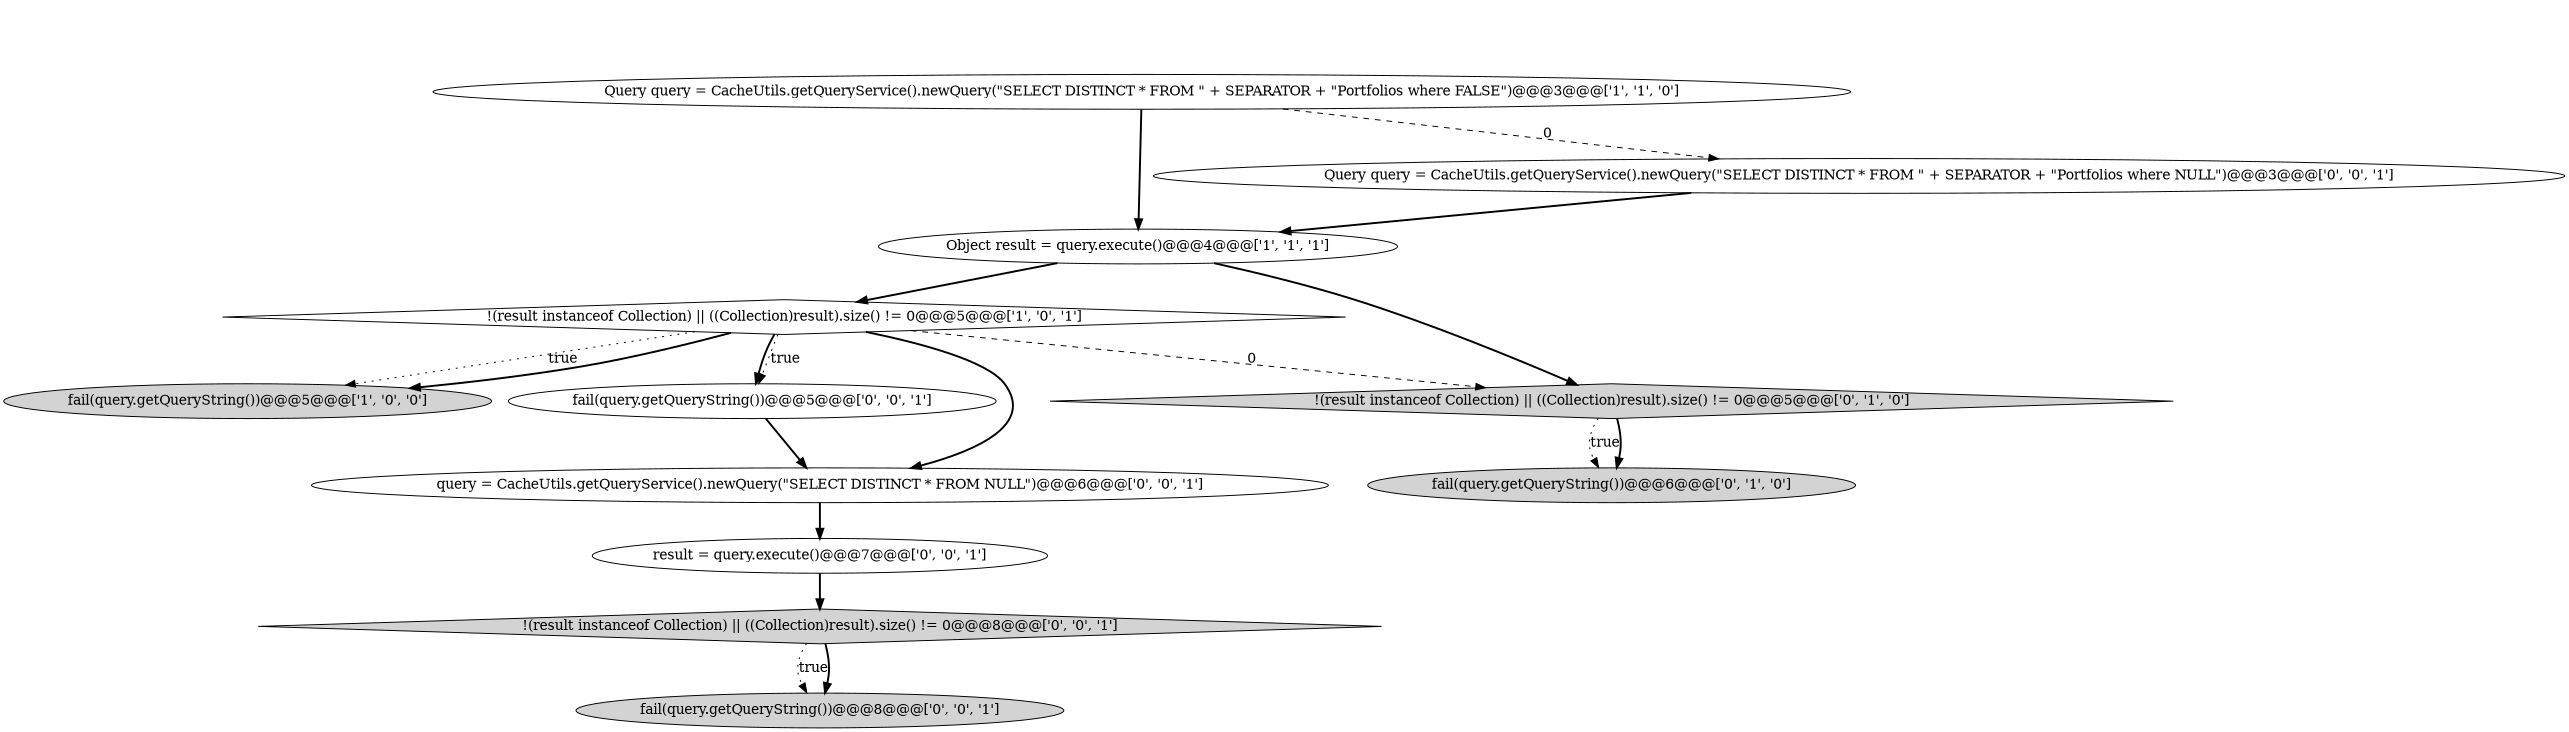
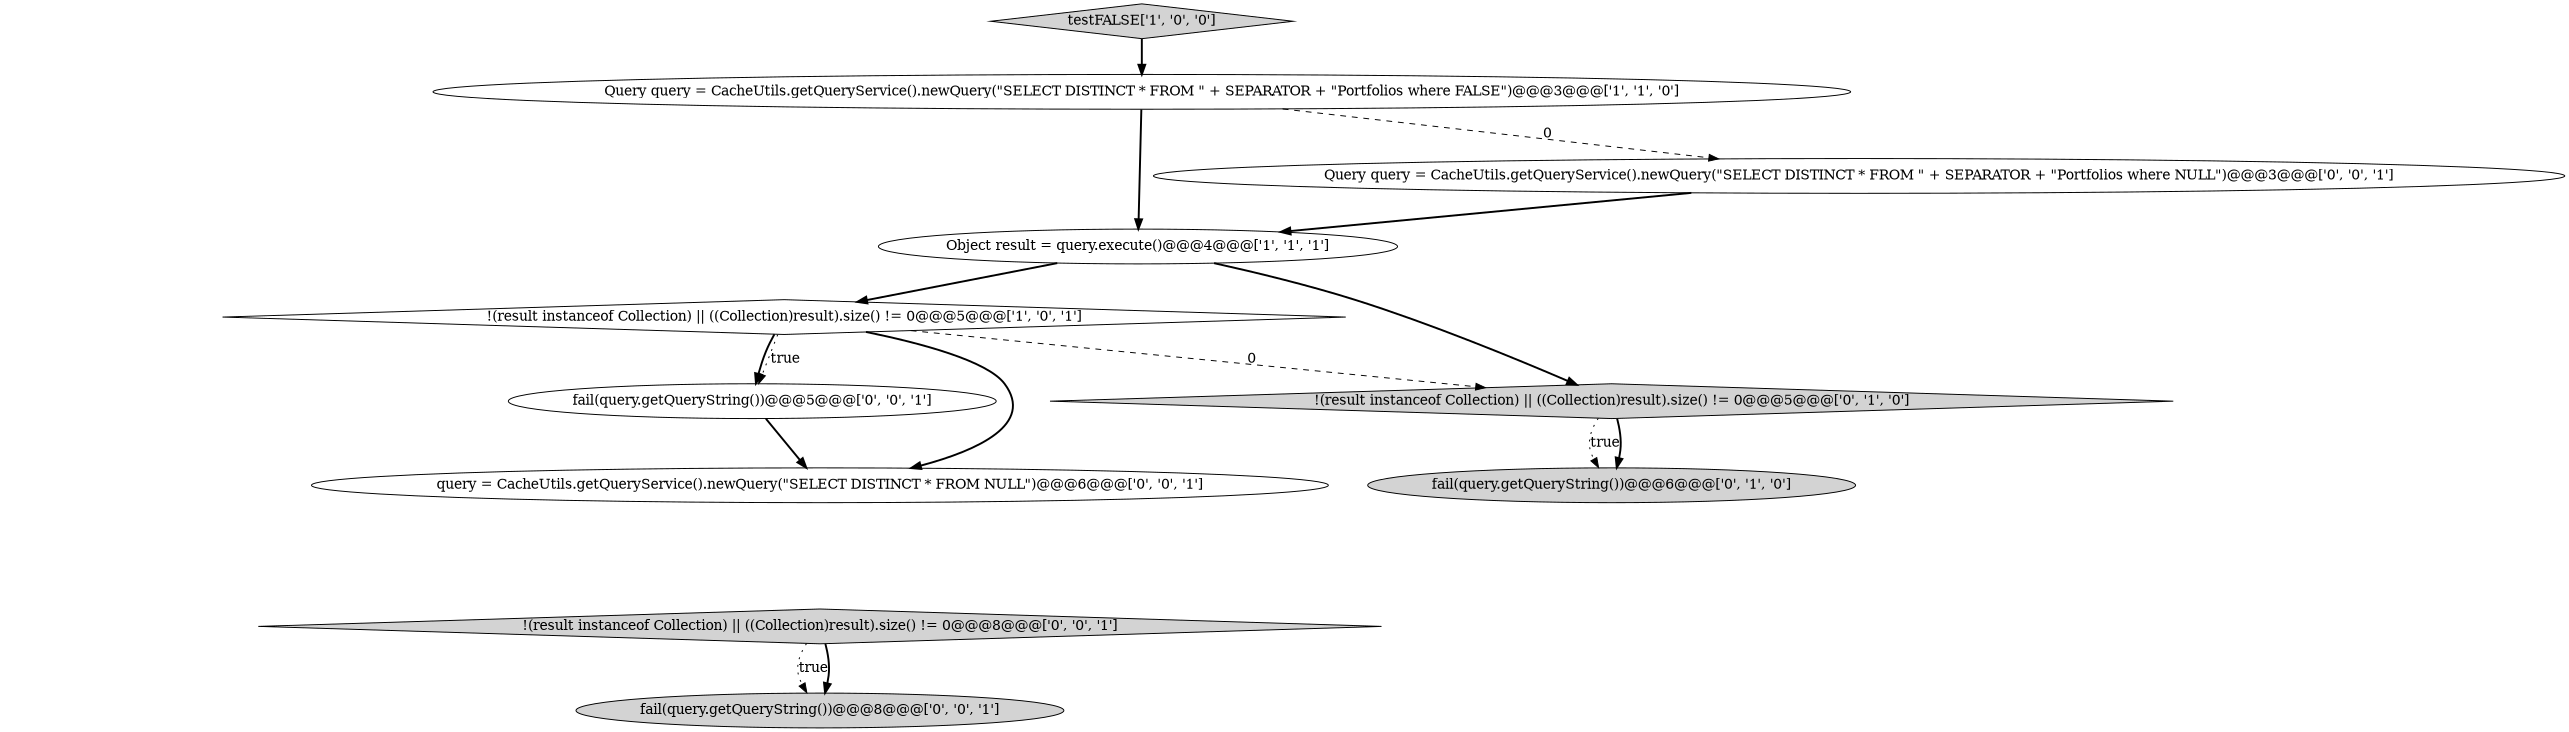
none -> (1142, 21)
(248, 401) -> none
(820, 556) -> none
